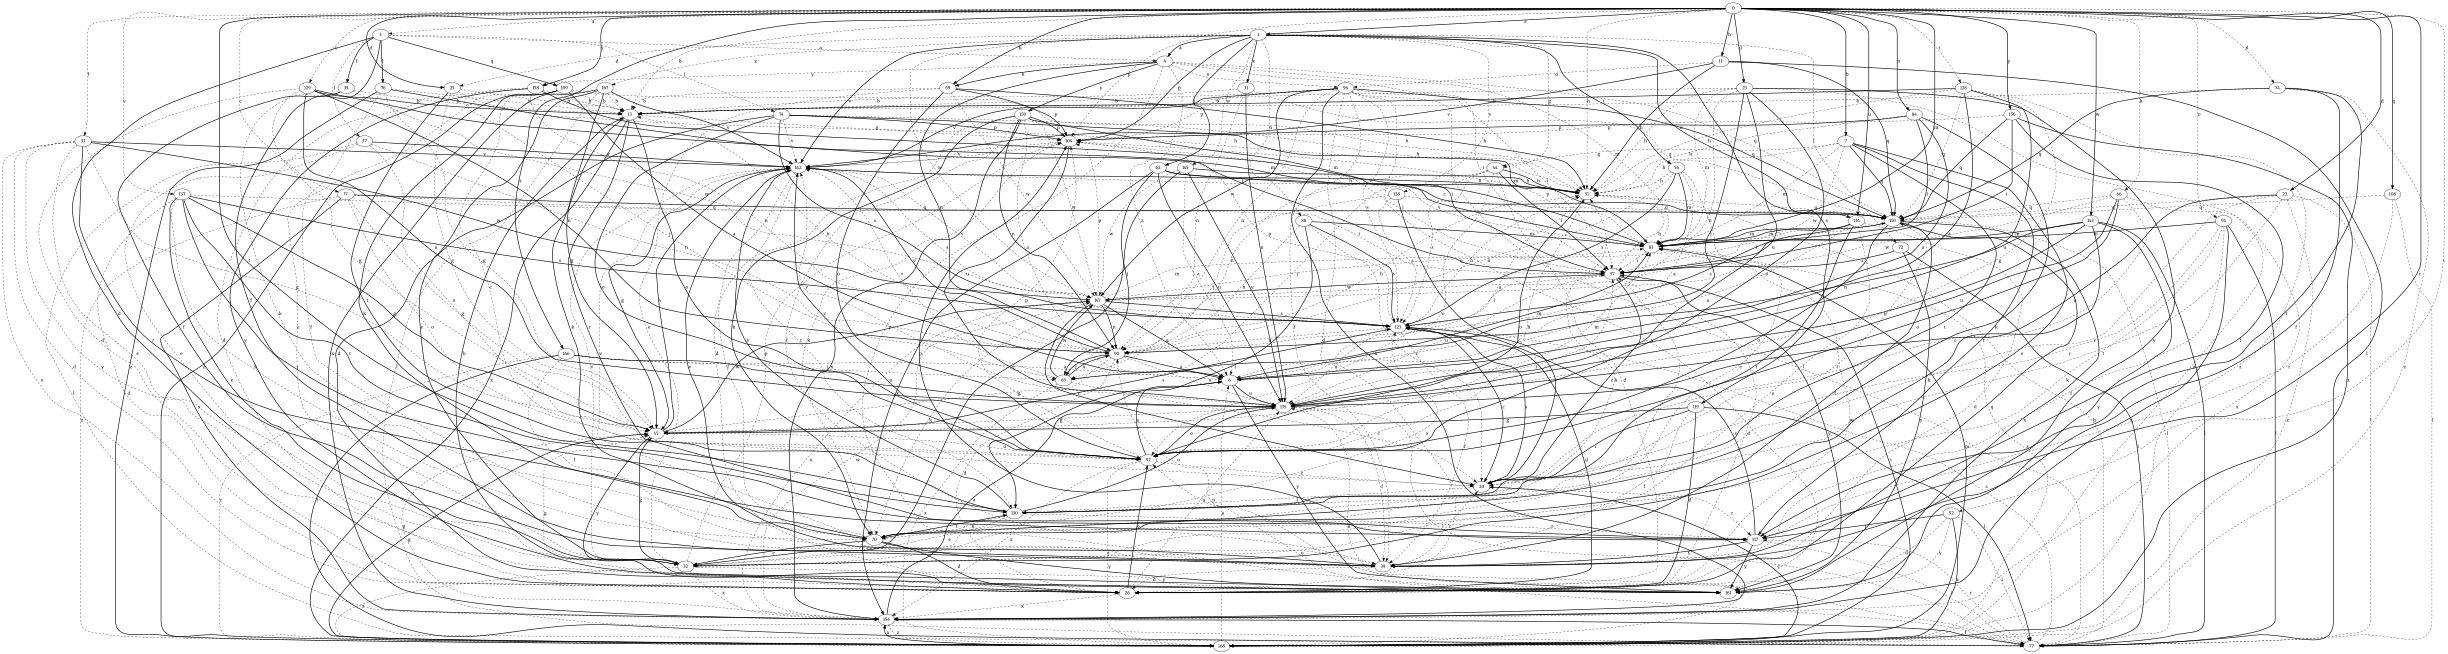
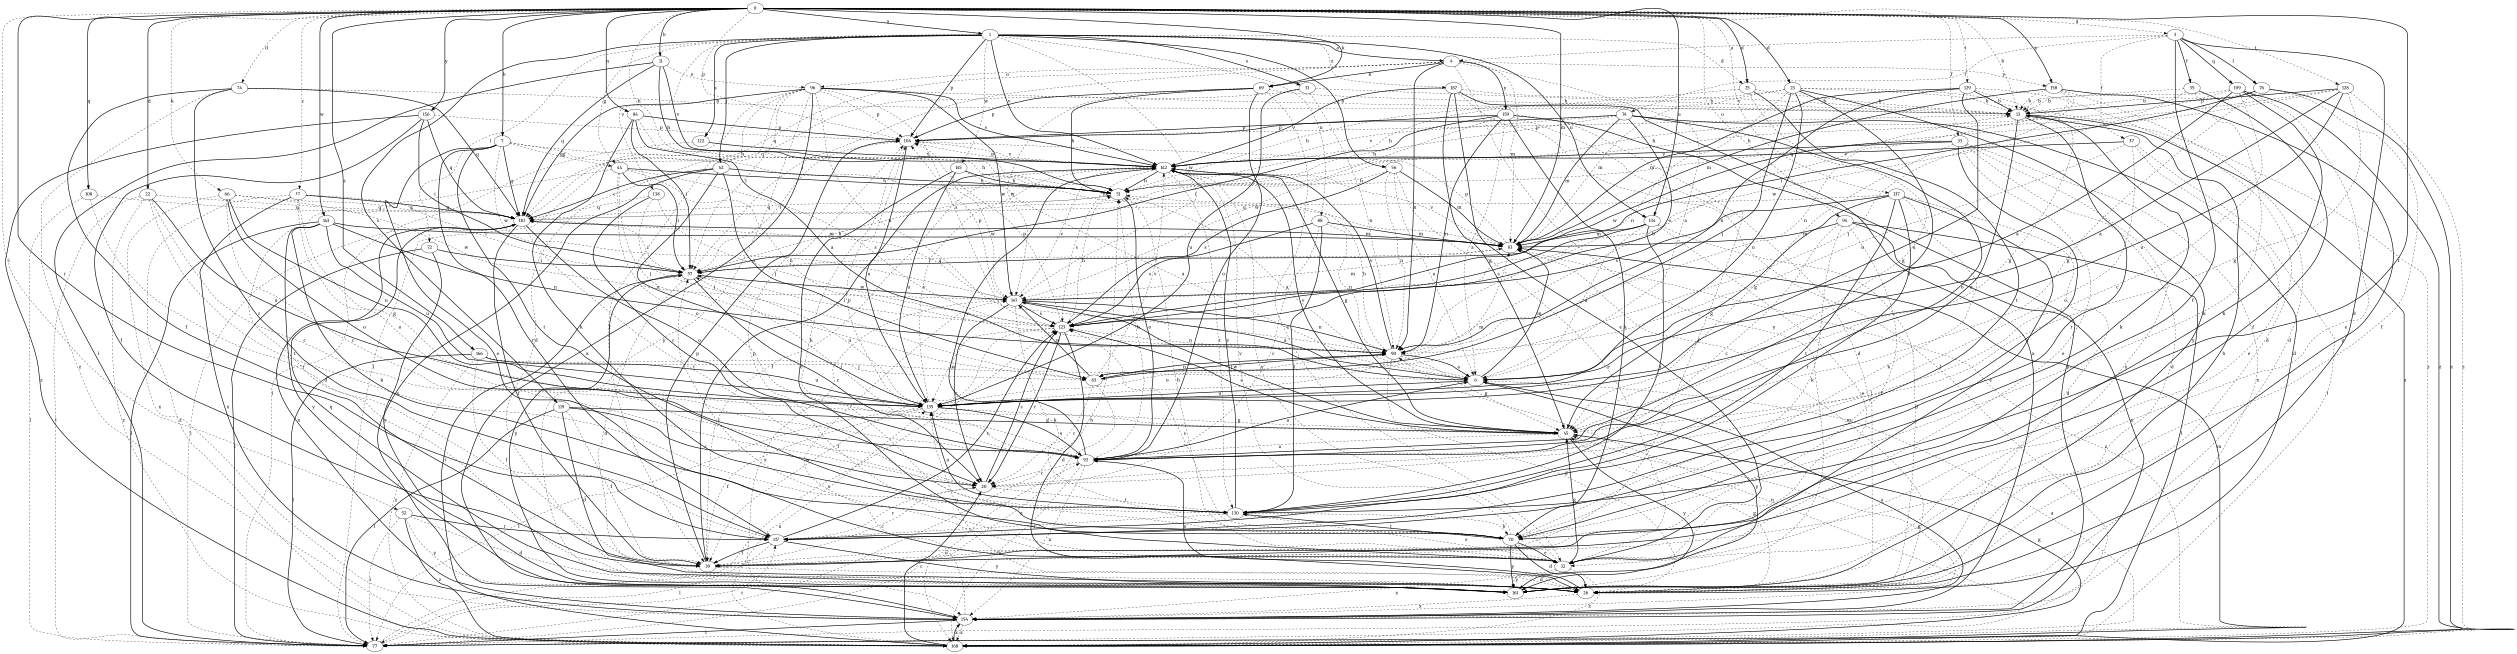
none -> (701, 141)
